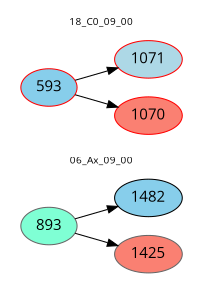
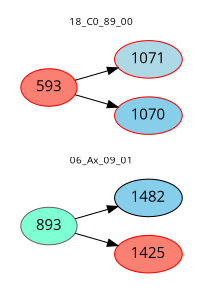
(102, 22) -> (102, 22)
(49, 88) -> (49, 88)
(148, 116) -> (148, 116)
(102, 161) -> (102, 161)
(148, 254) -> (148, 254)
